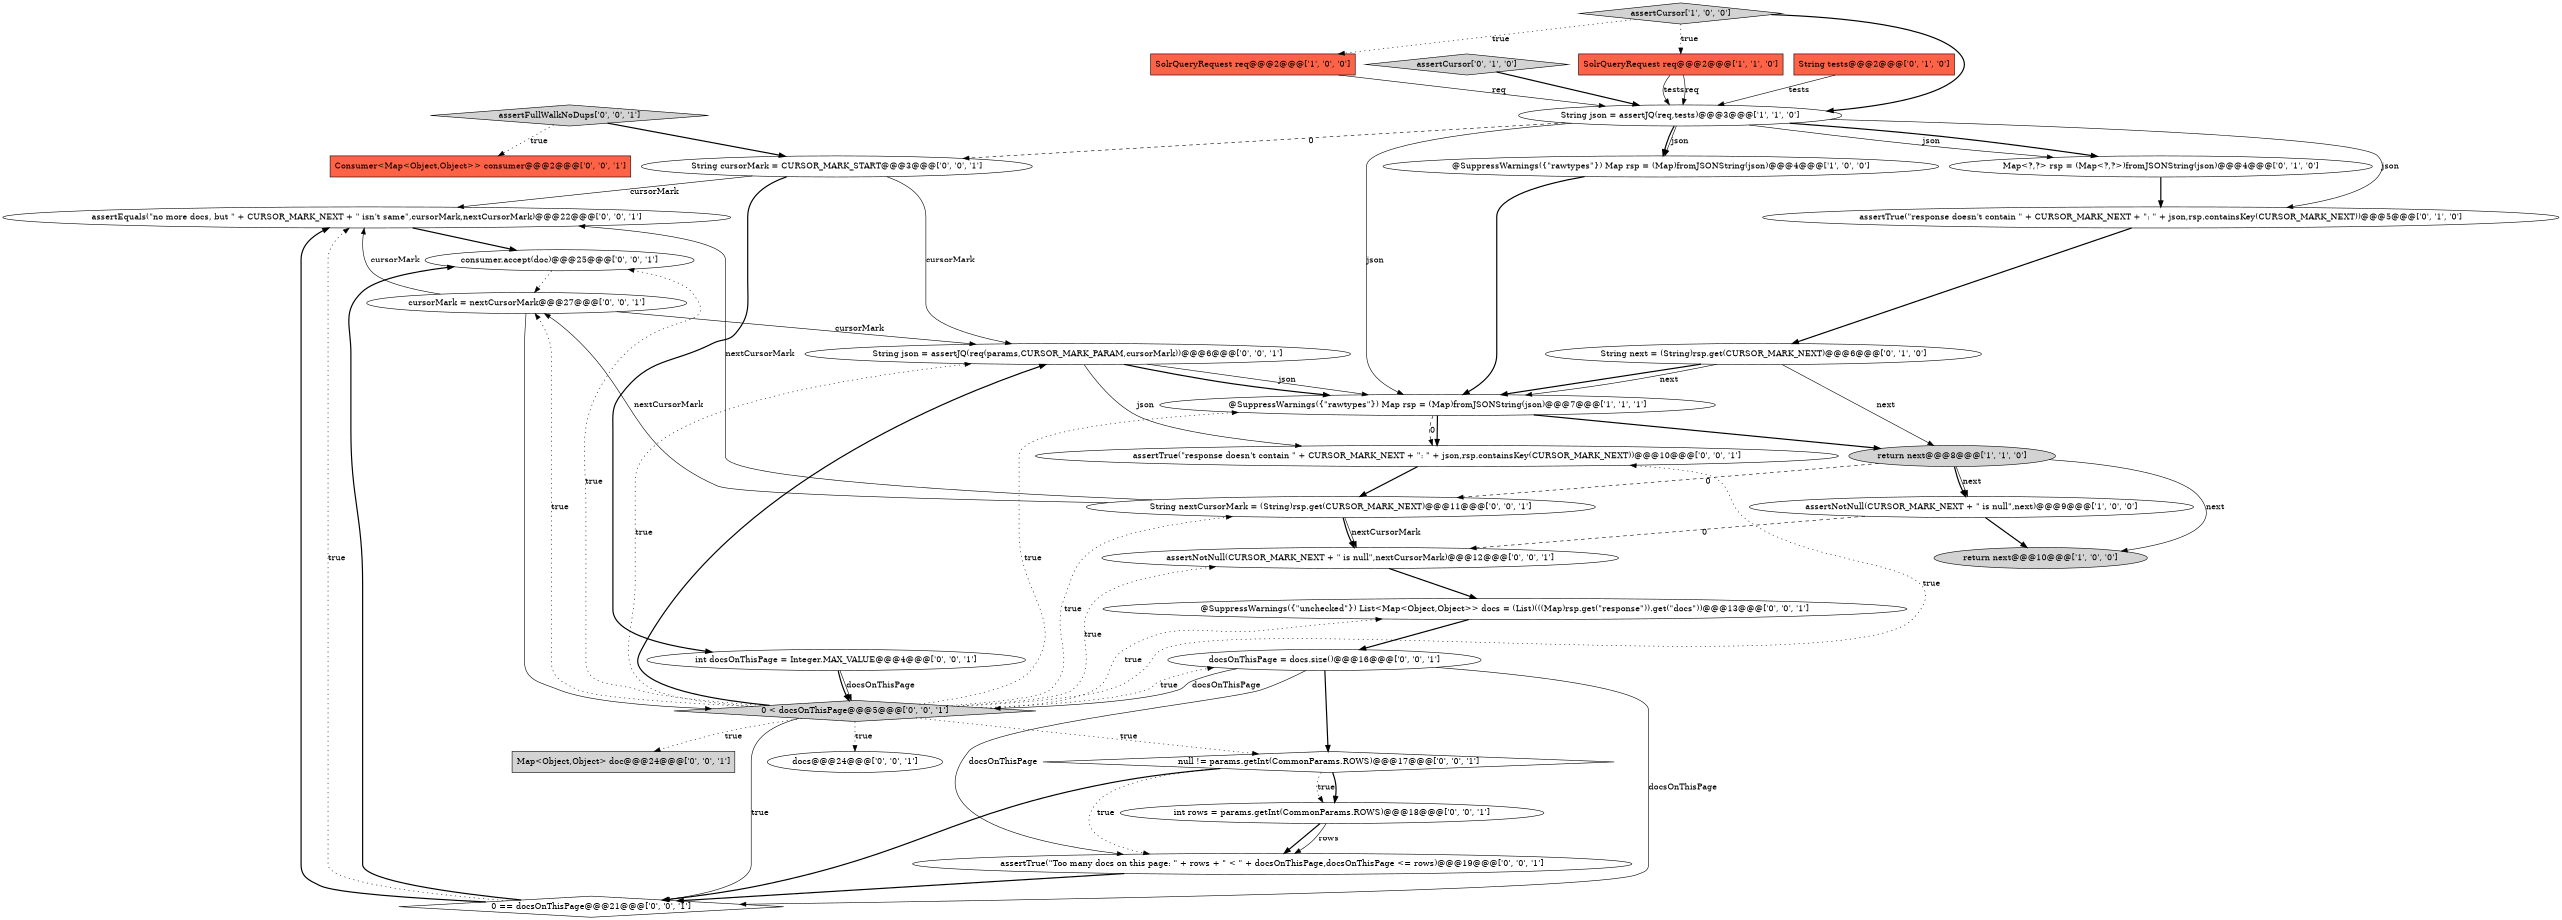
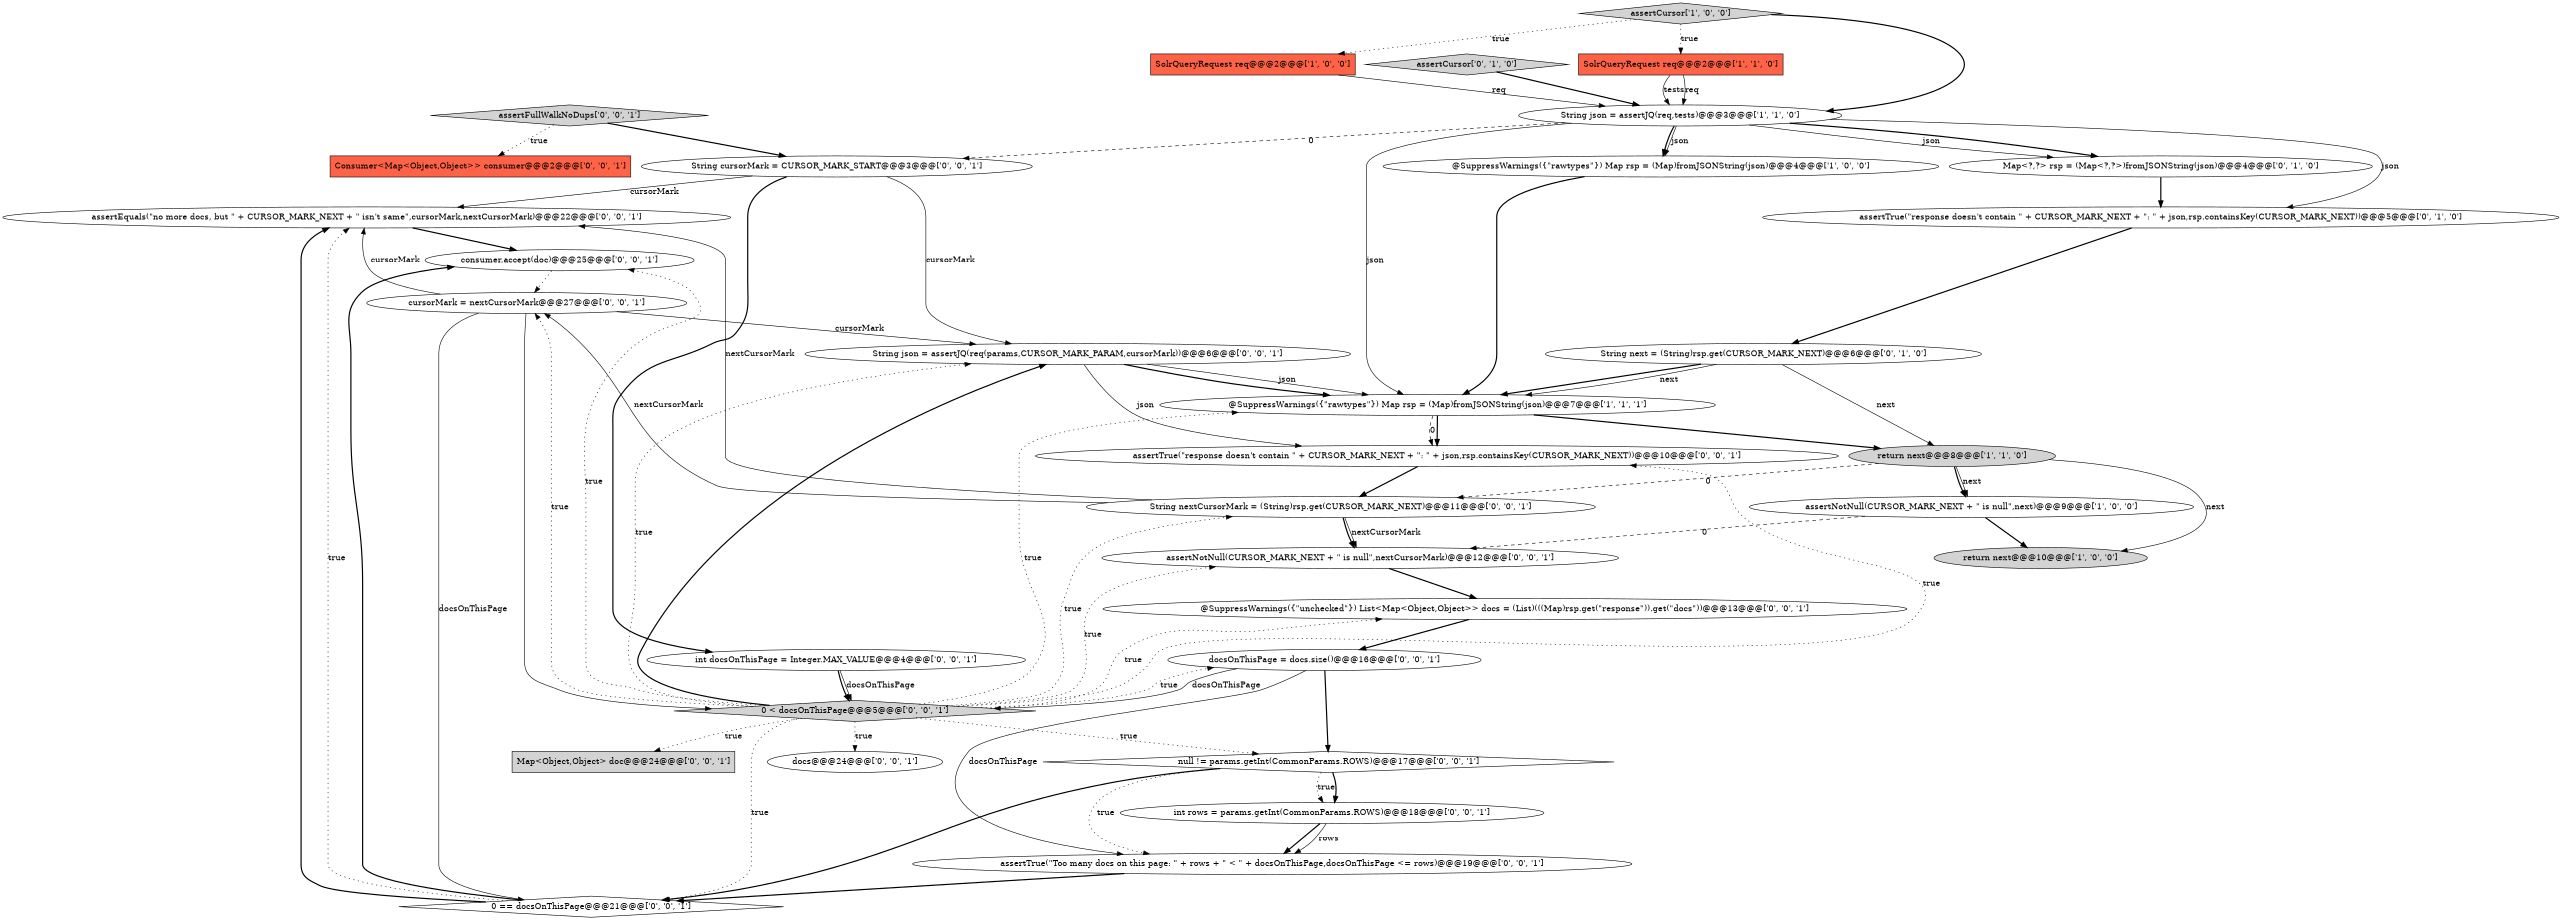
(1874, 64) -> none
(751, 825) -> (751, 825)
(1388, 891) -> (439, 624)
